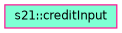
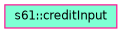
(61, 16) -> (61, 16)
